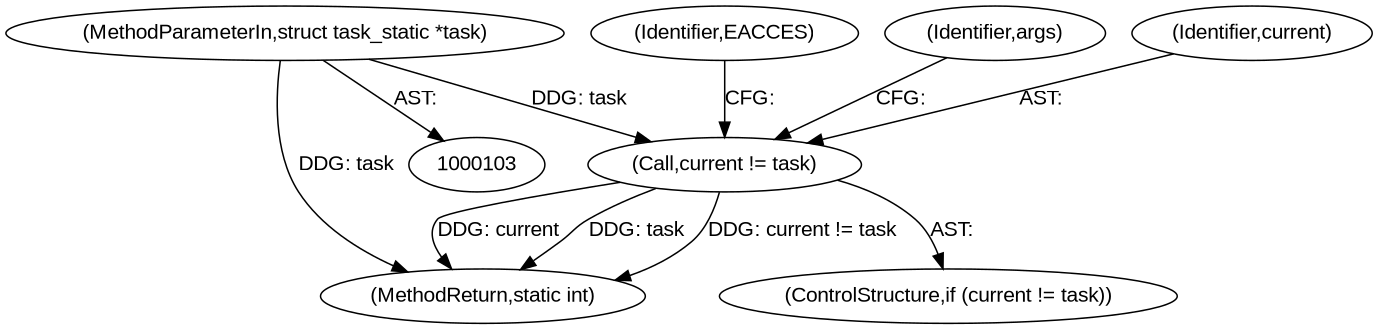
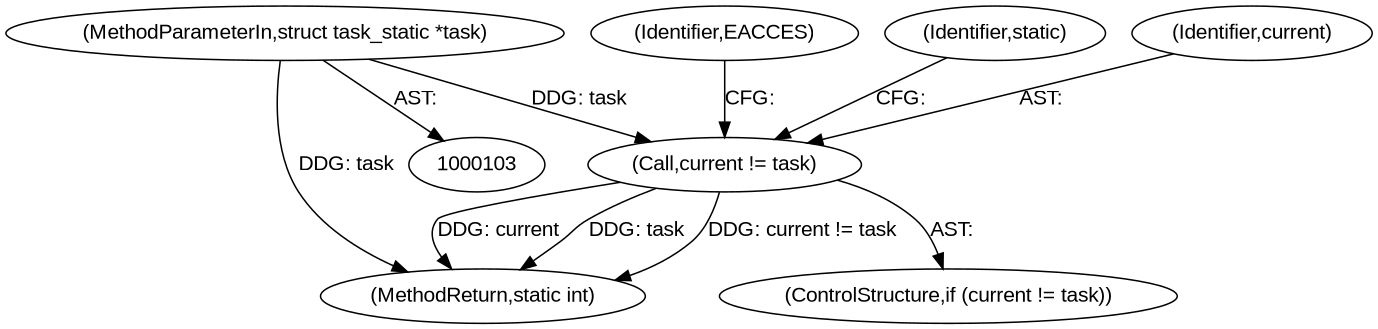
(995, 33) -> (995, 33)
